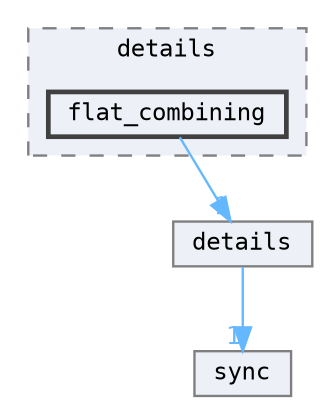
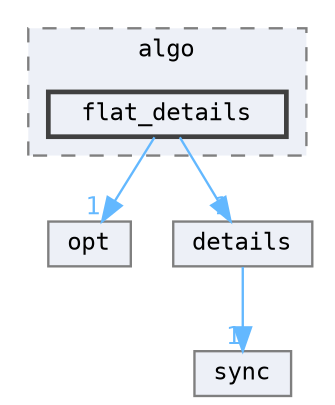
(167, 51) -> (167, 51)
(167, 114) -> (167, 114)
none -> (90, 244)
